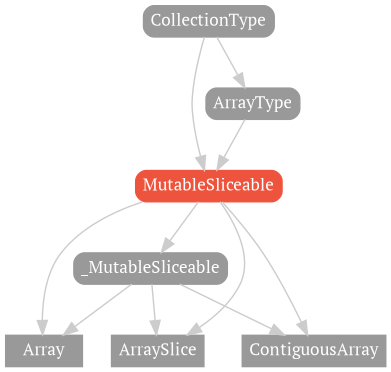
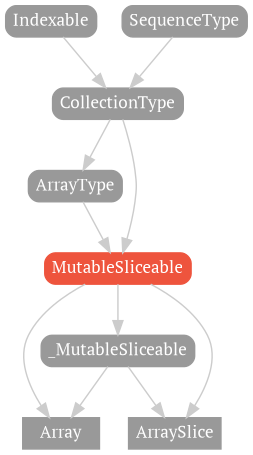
none -> (51, 21)
none -> (185, 21)
(314, 351) -> none
